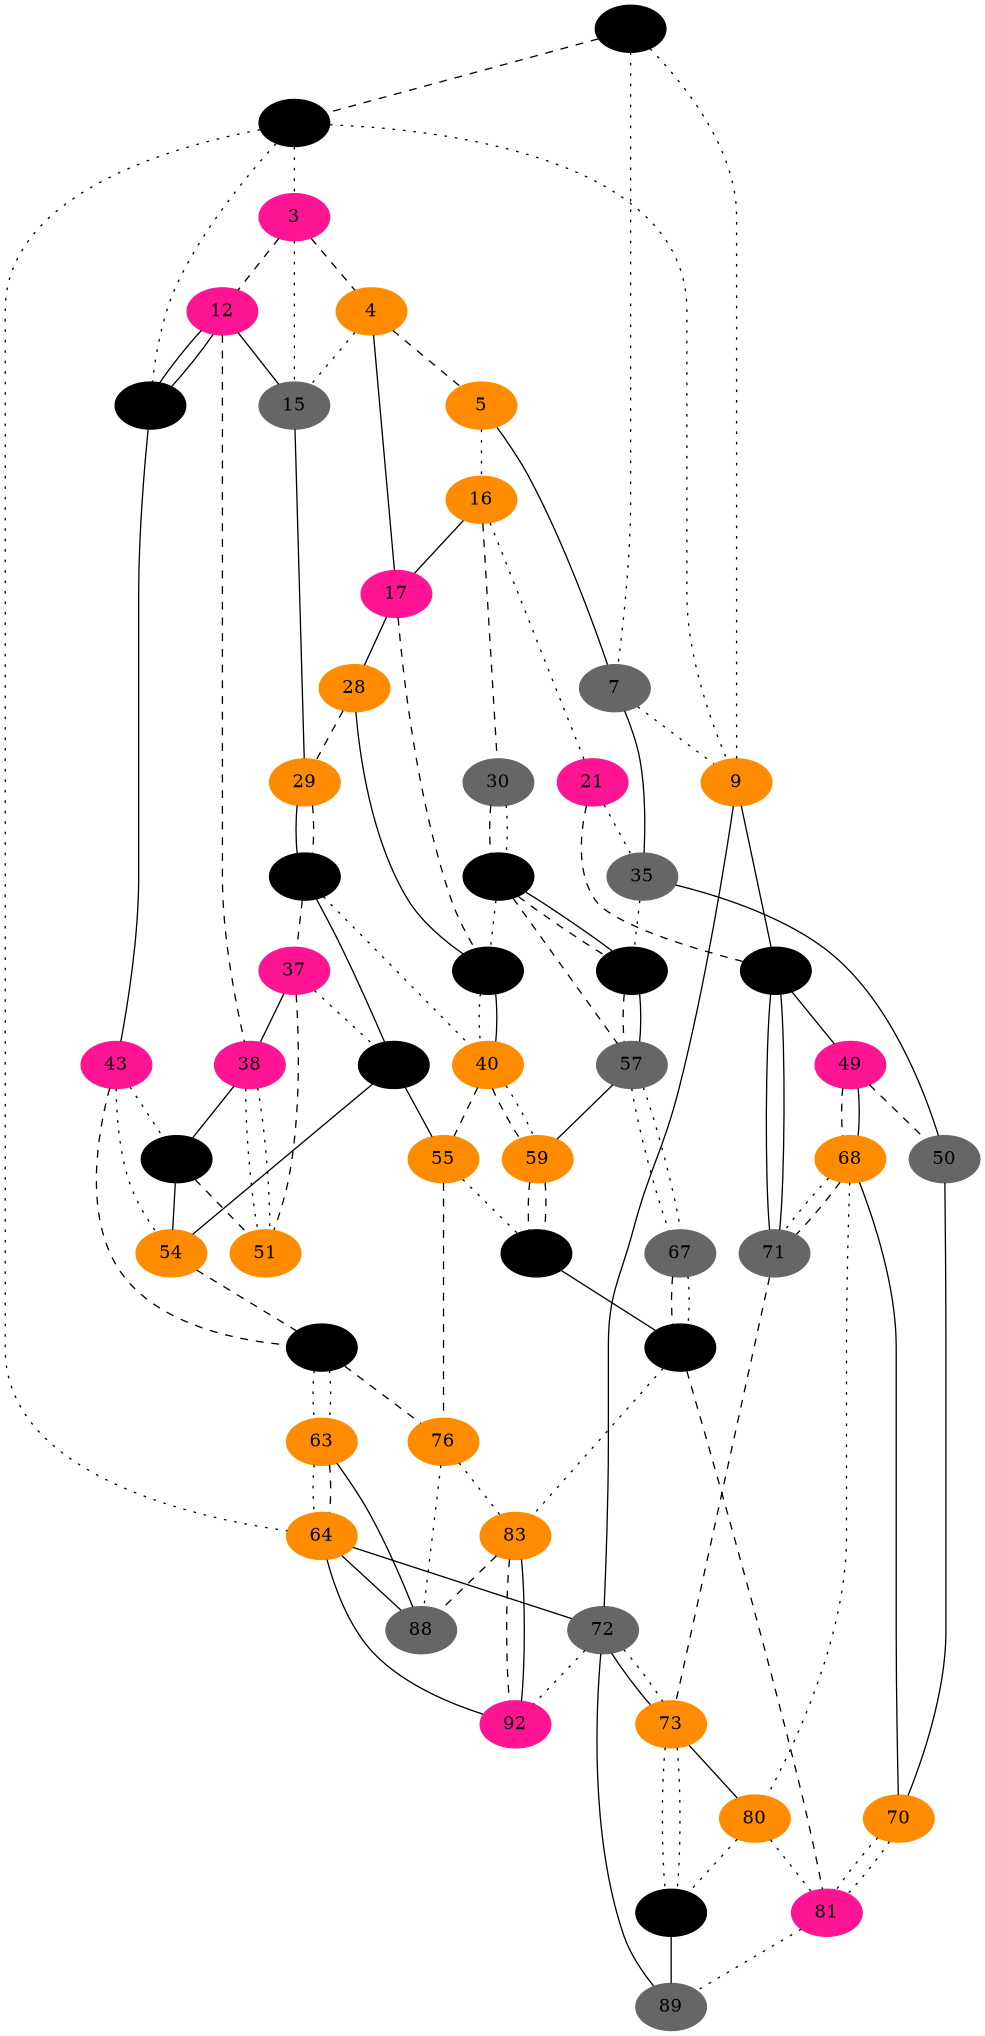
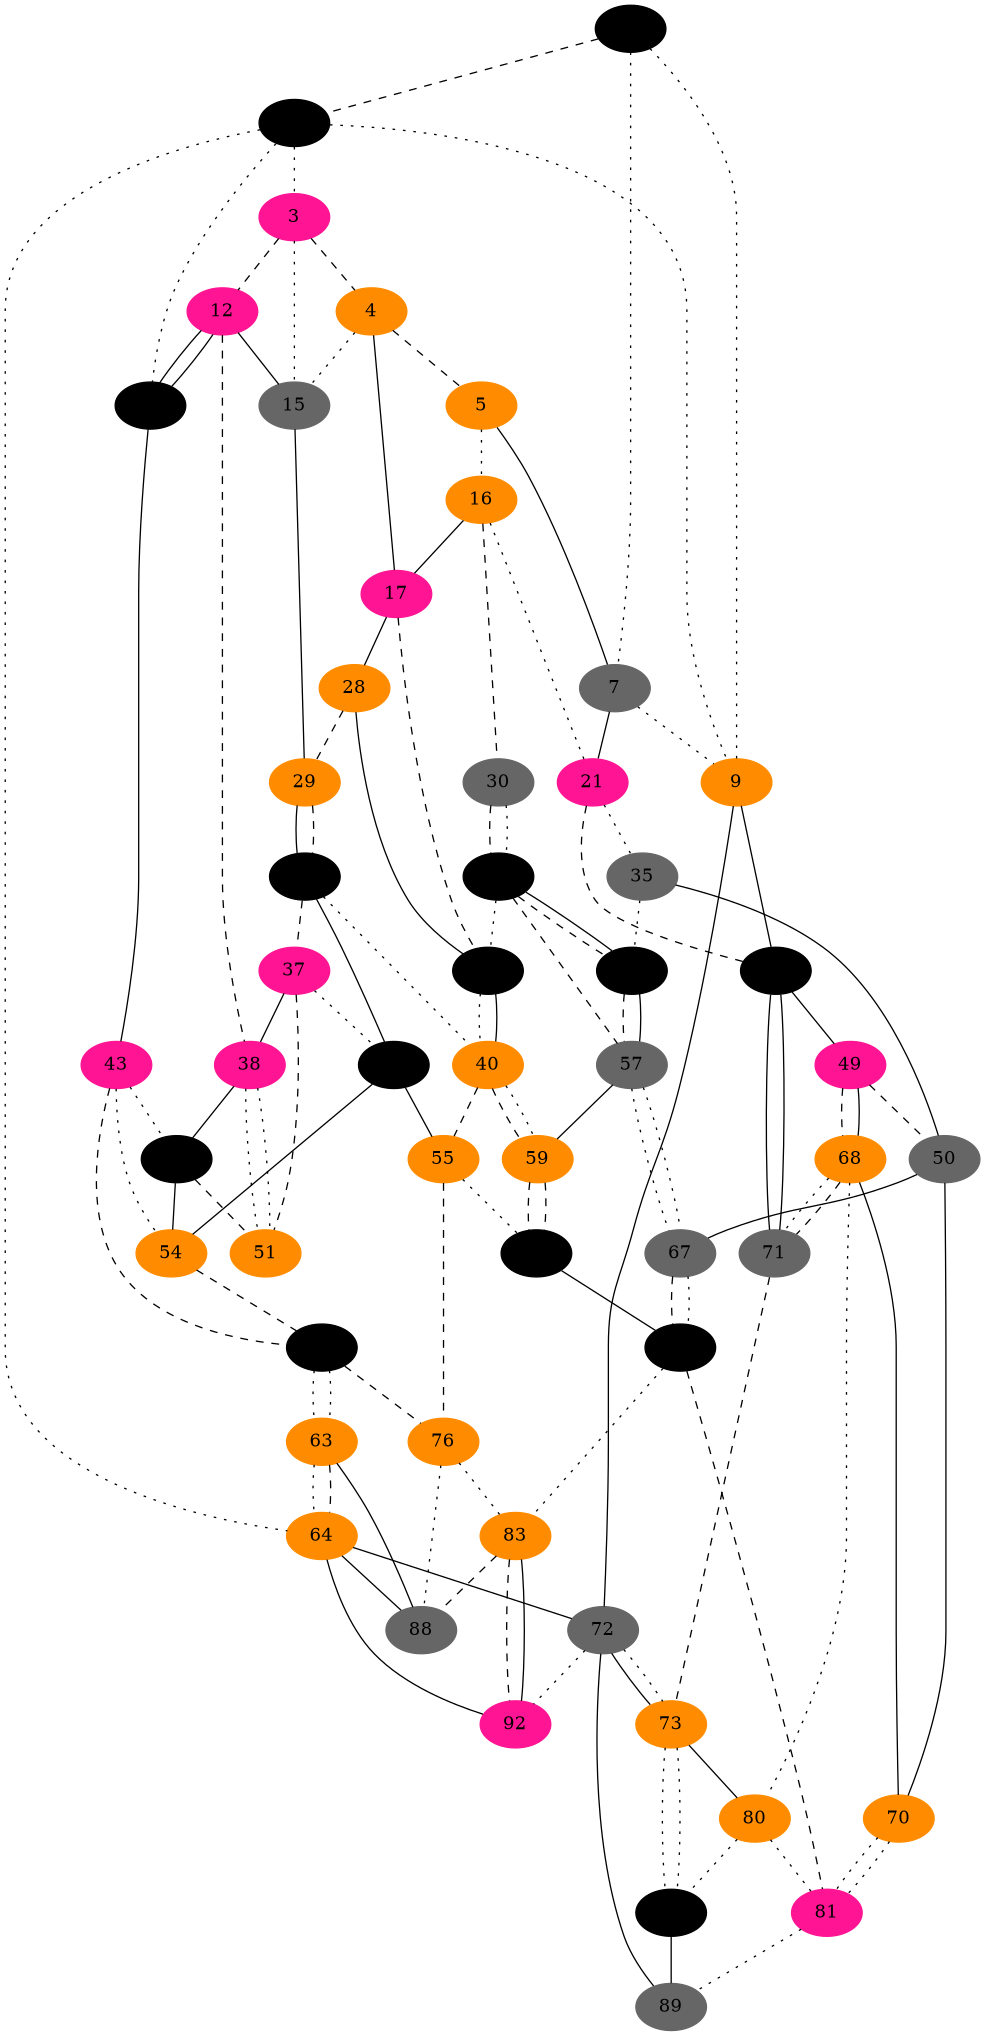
(643, 780) -> (604, 735)
none -> (839, 1200)
